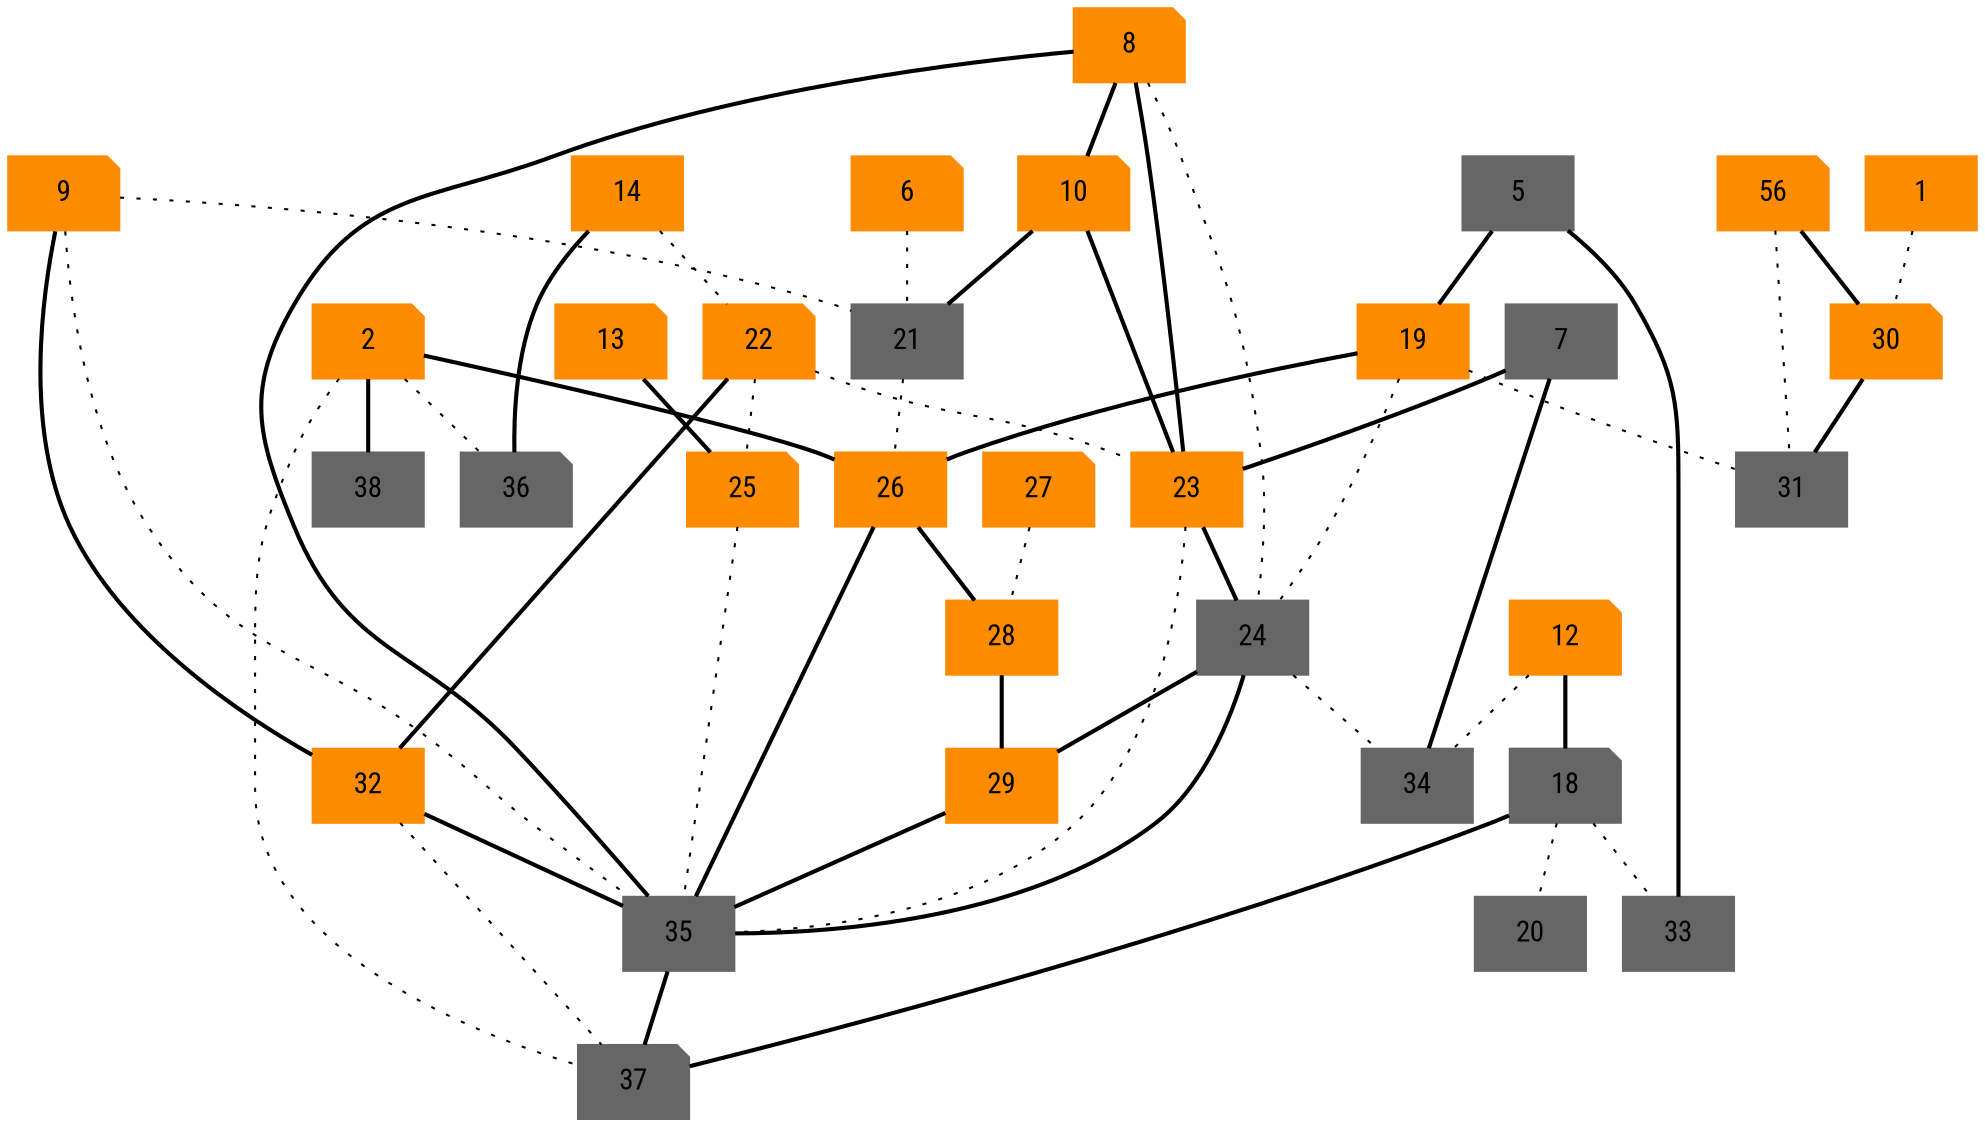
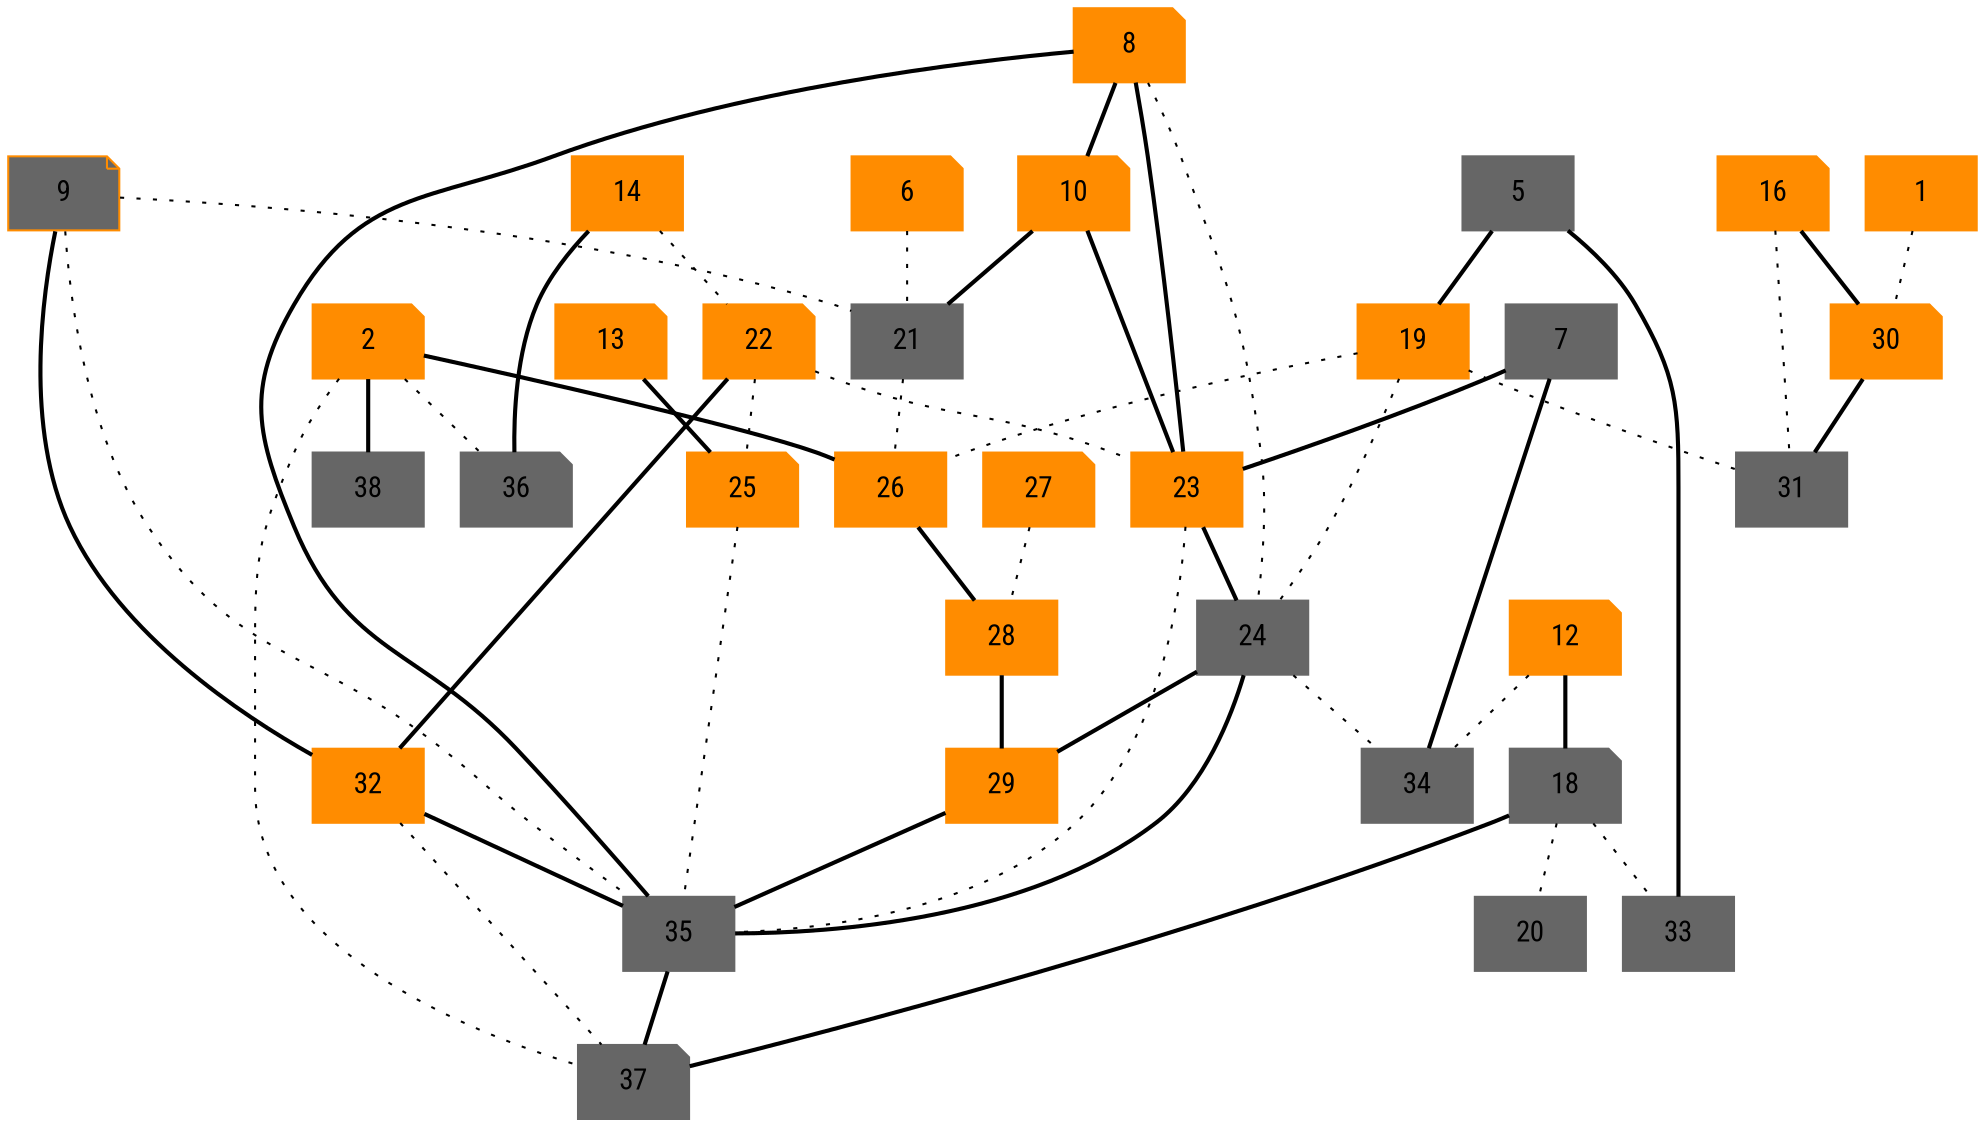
(64, 193) -> (64, 193)
(1773, 193) -> (1773, 193)
(1140, 401) -> (1140, 401)
(785, 712) -> none
